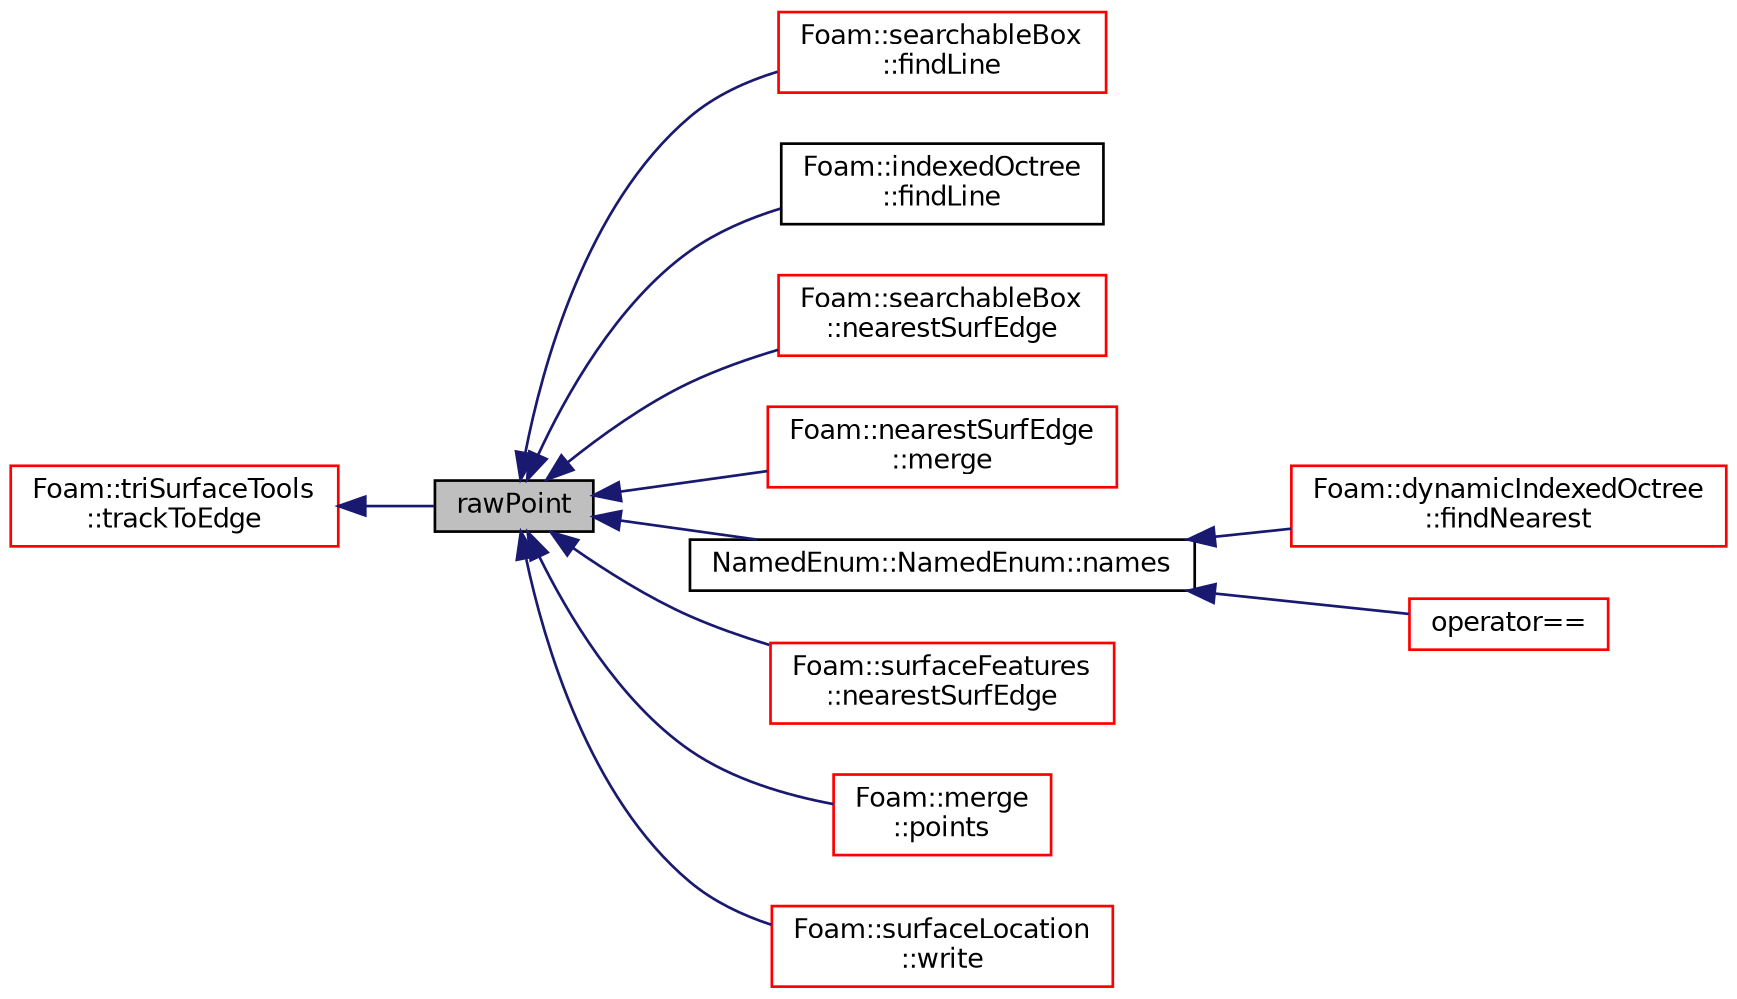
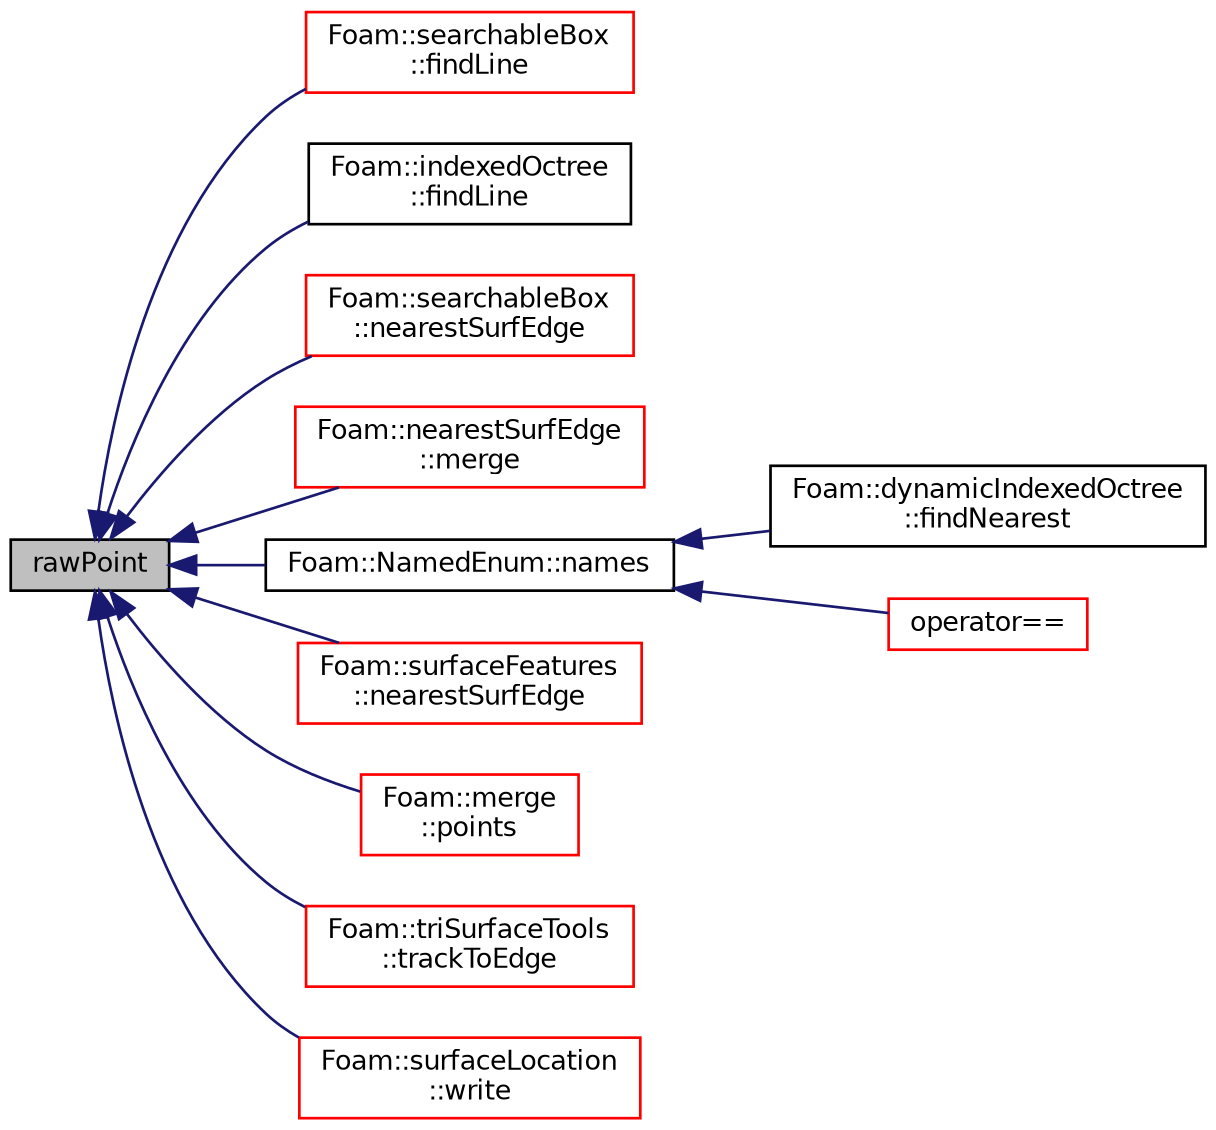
(400, 506) -> (181, 780)
(1509, 506) -> (988, 506)
(942, 565) -> (470, 565)
